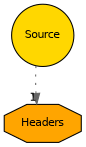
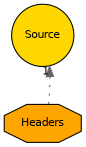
(36, 80) -> (50, 90)
